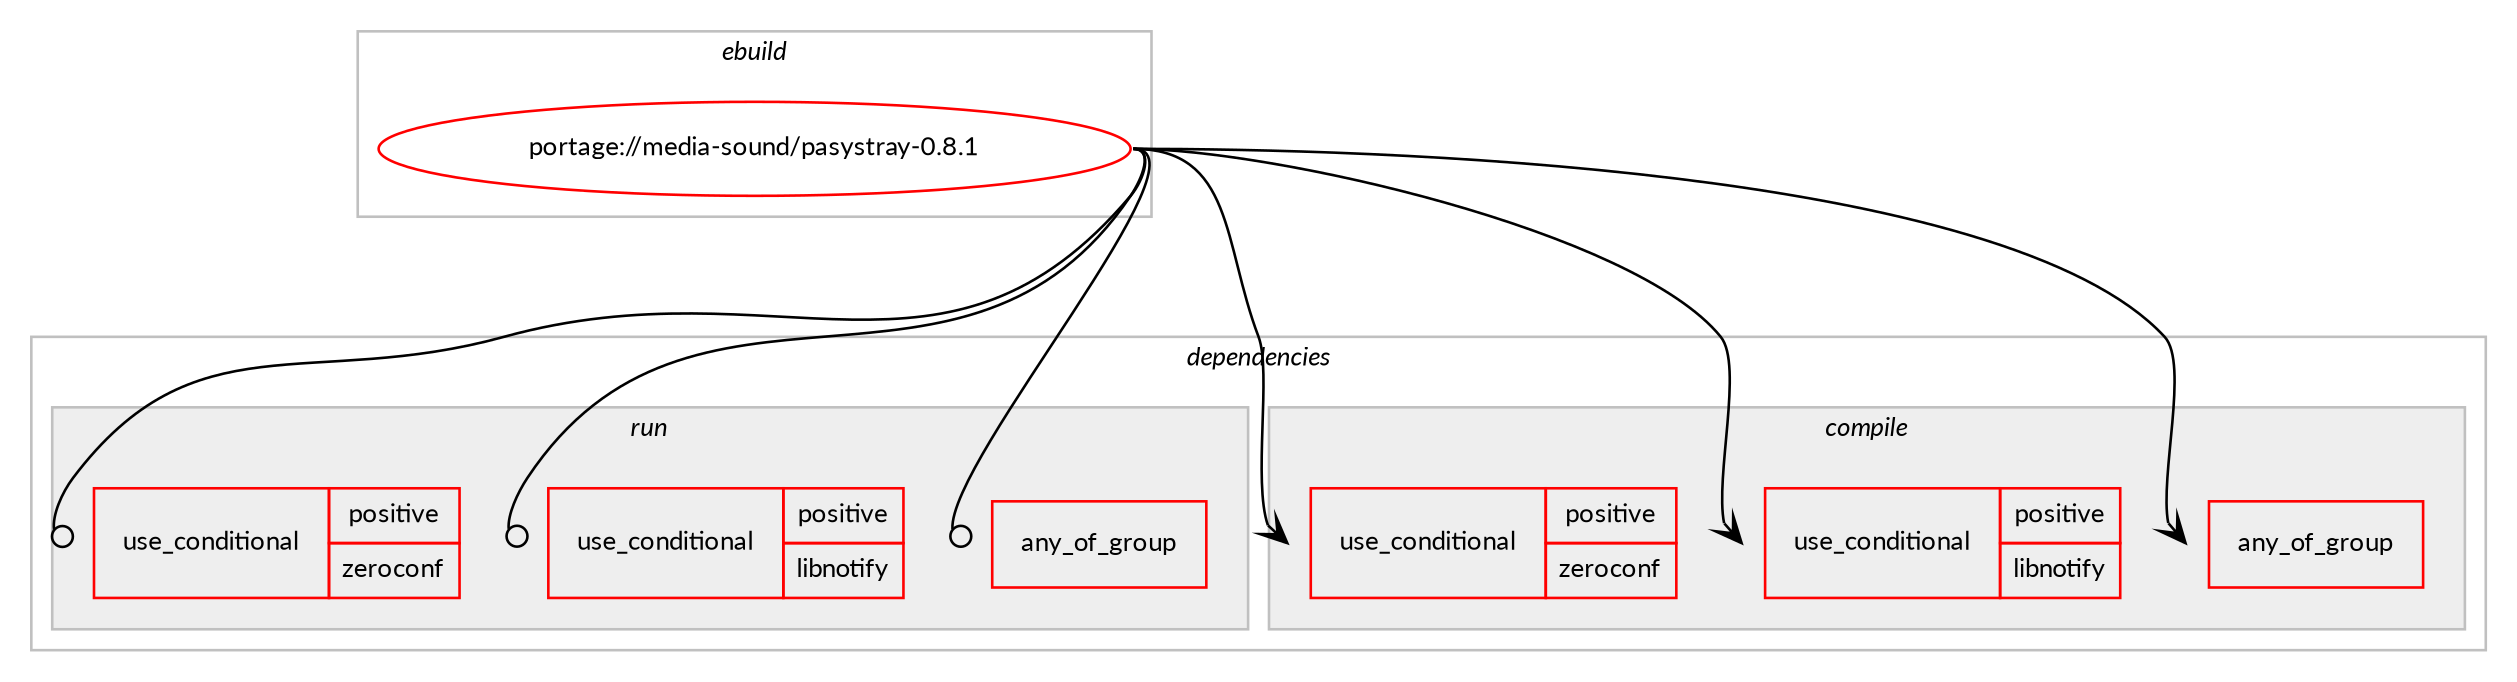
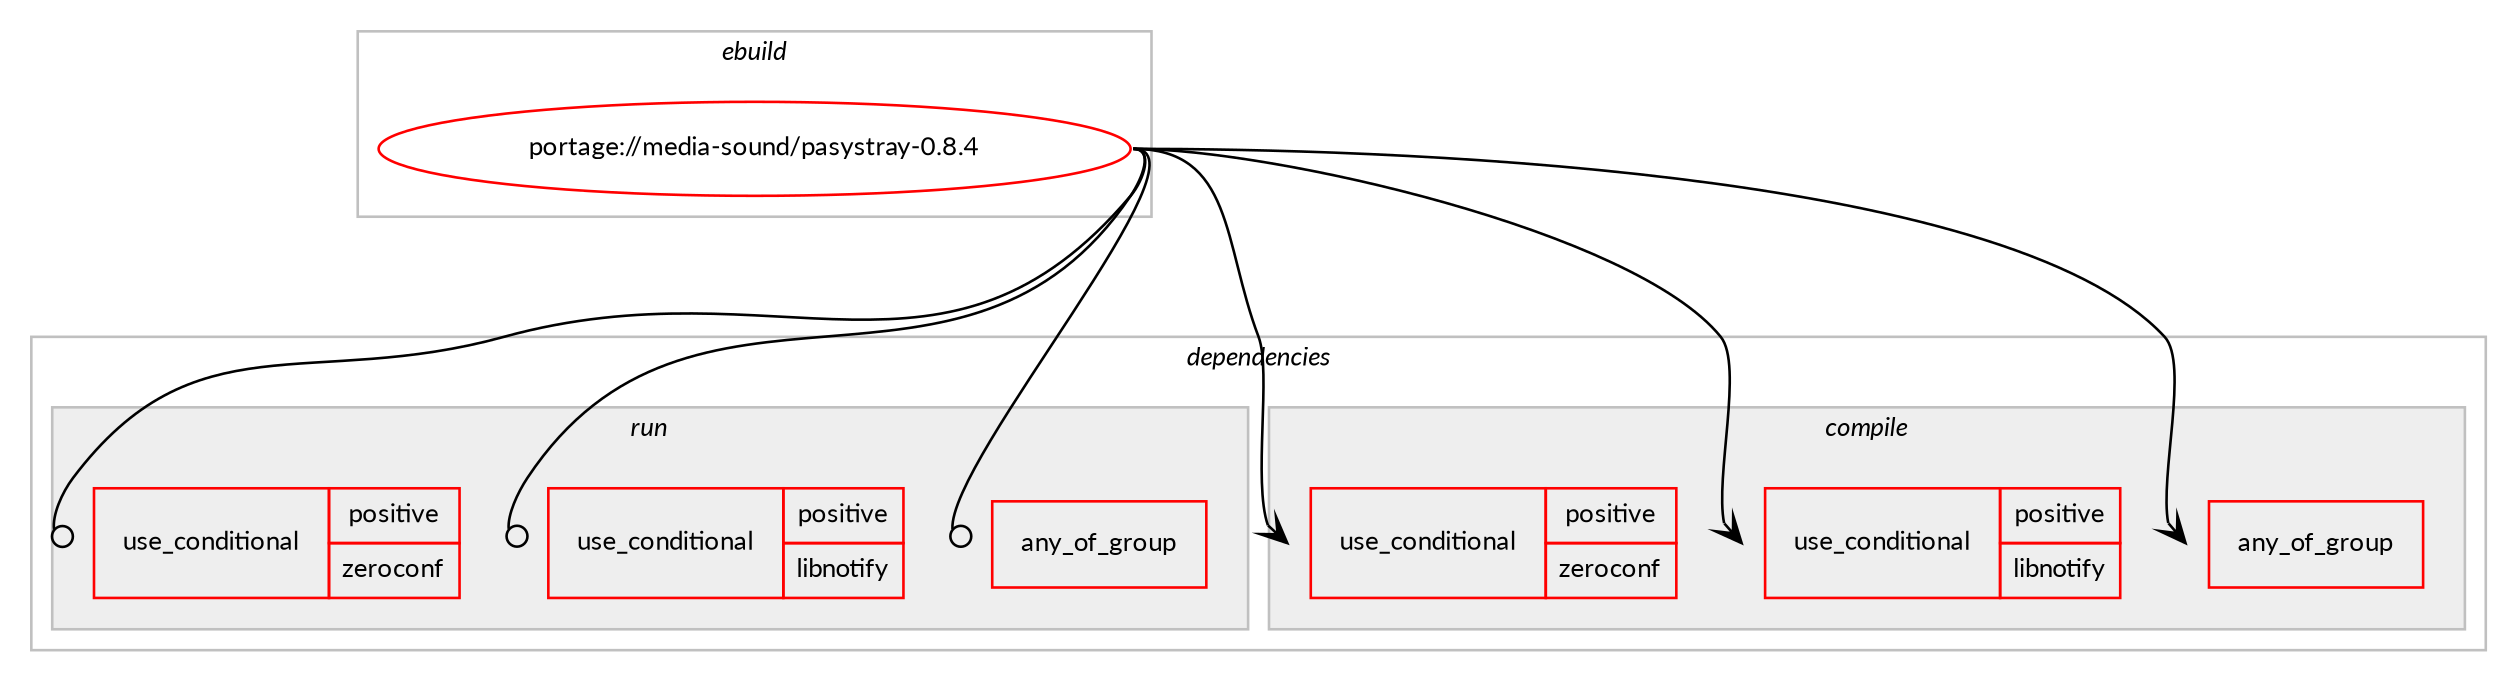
(755, 149) -> (755, 149)
